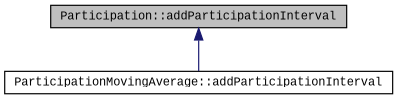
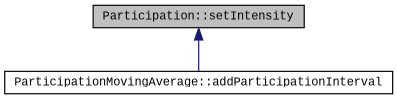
(199, 17) -> (199, 17)
